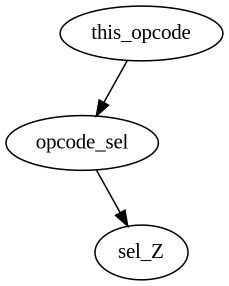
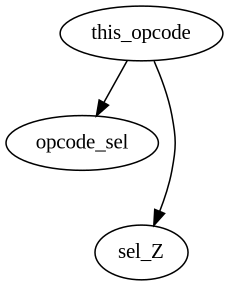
(108, 191) -> (175, 136)
